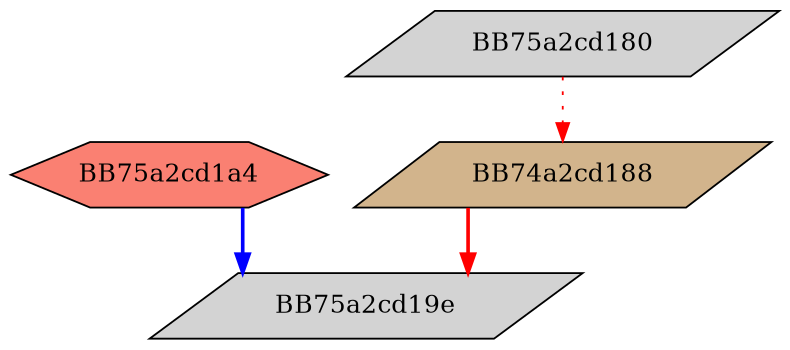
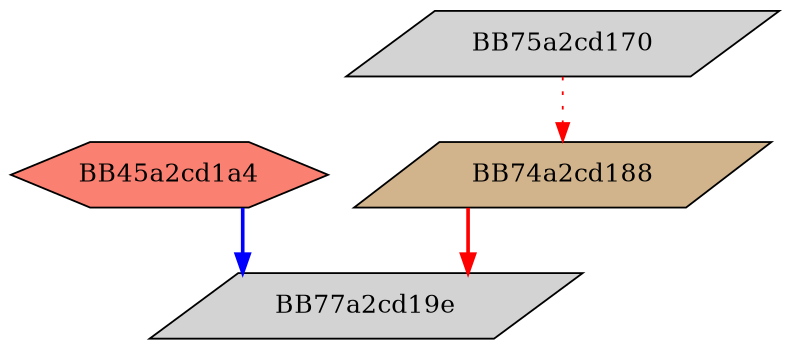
(563, 44) -> (563, 44)
(169, 175) -> (169, 175)
(366, 306) -> (366, 306)
